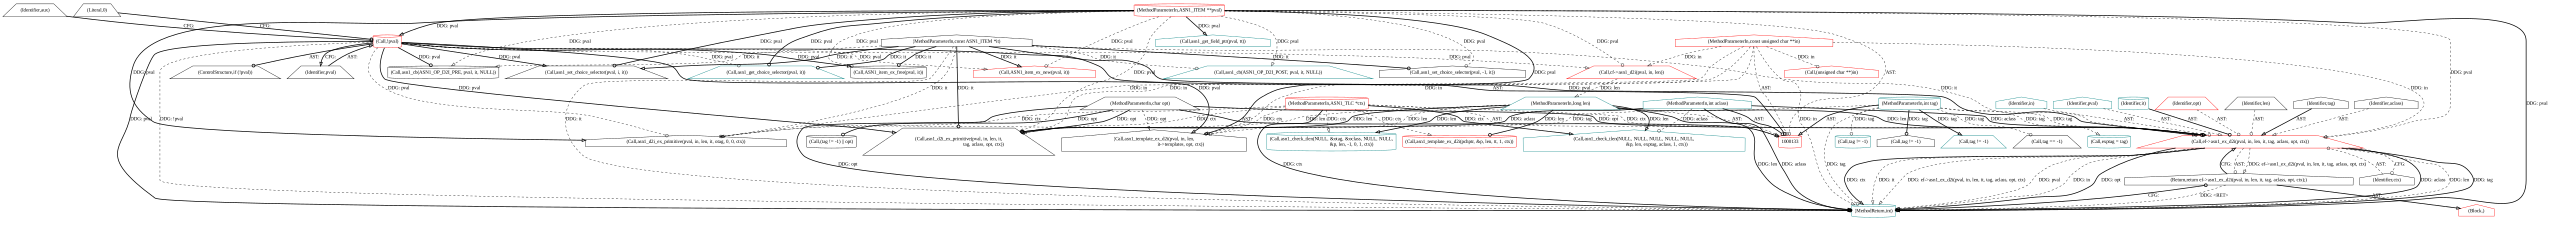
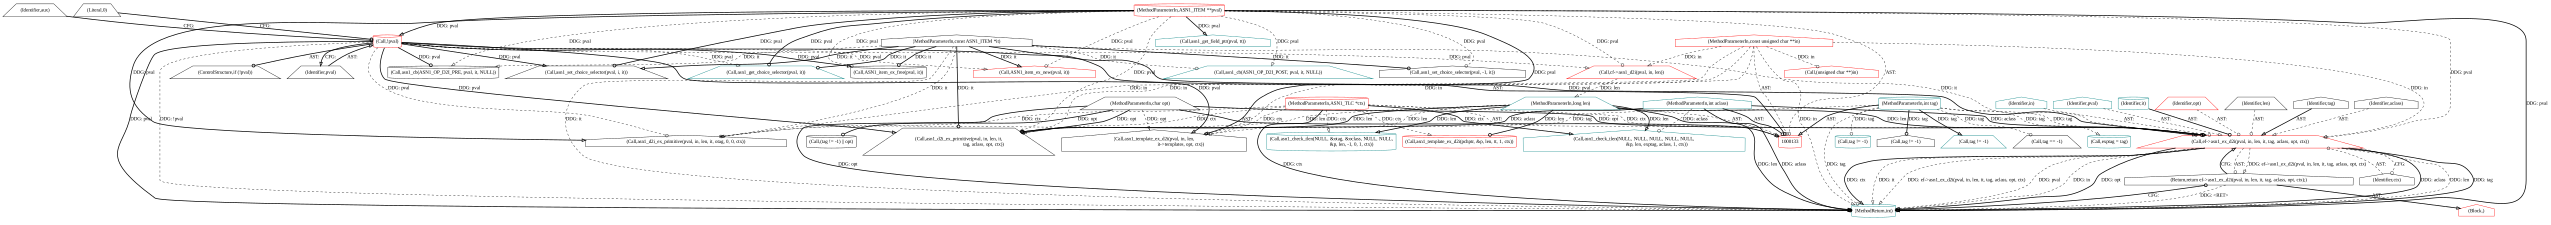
(570, 49) -> (570, 49)
